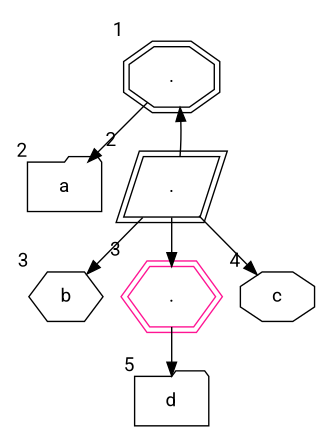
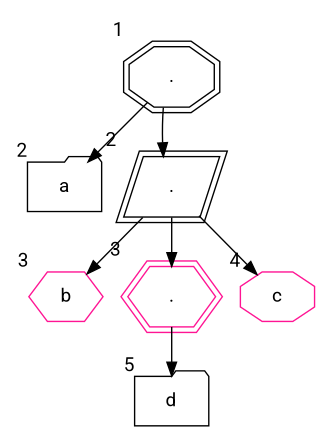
(181, 139) -> (162, 125)
(66, 297) -> (66, 297)
(277, 297) -> (277, 297)
